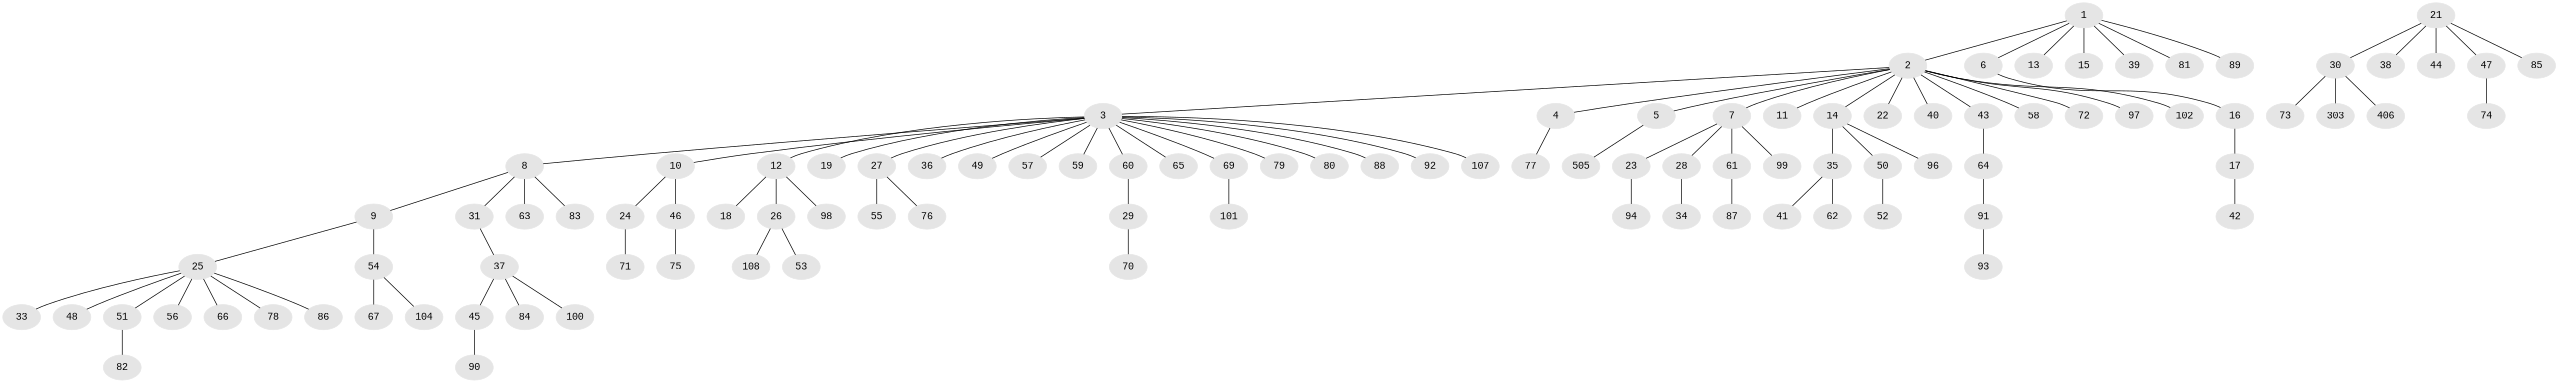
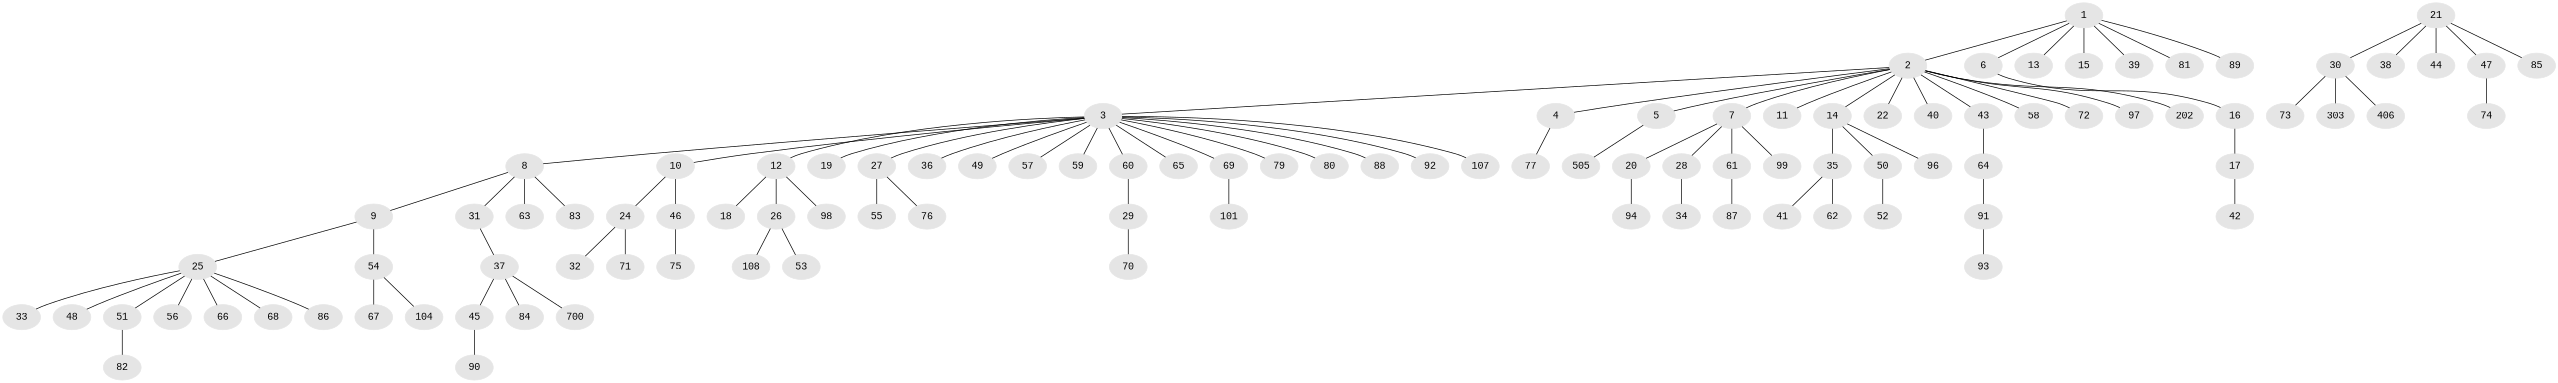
(2185, 116) -> (2185, 116)
(1631, 166) -> (1631, 166)
none -> (575, 267)
(273, 317) -> (273, 317)
(575, 317) -> (575, 317)
